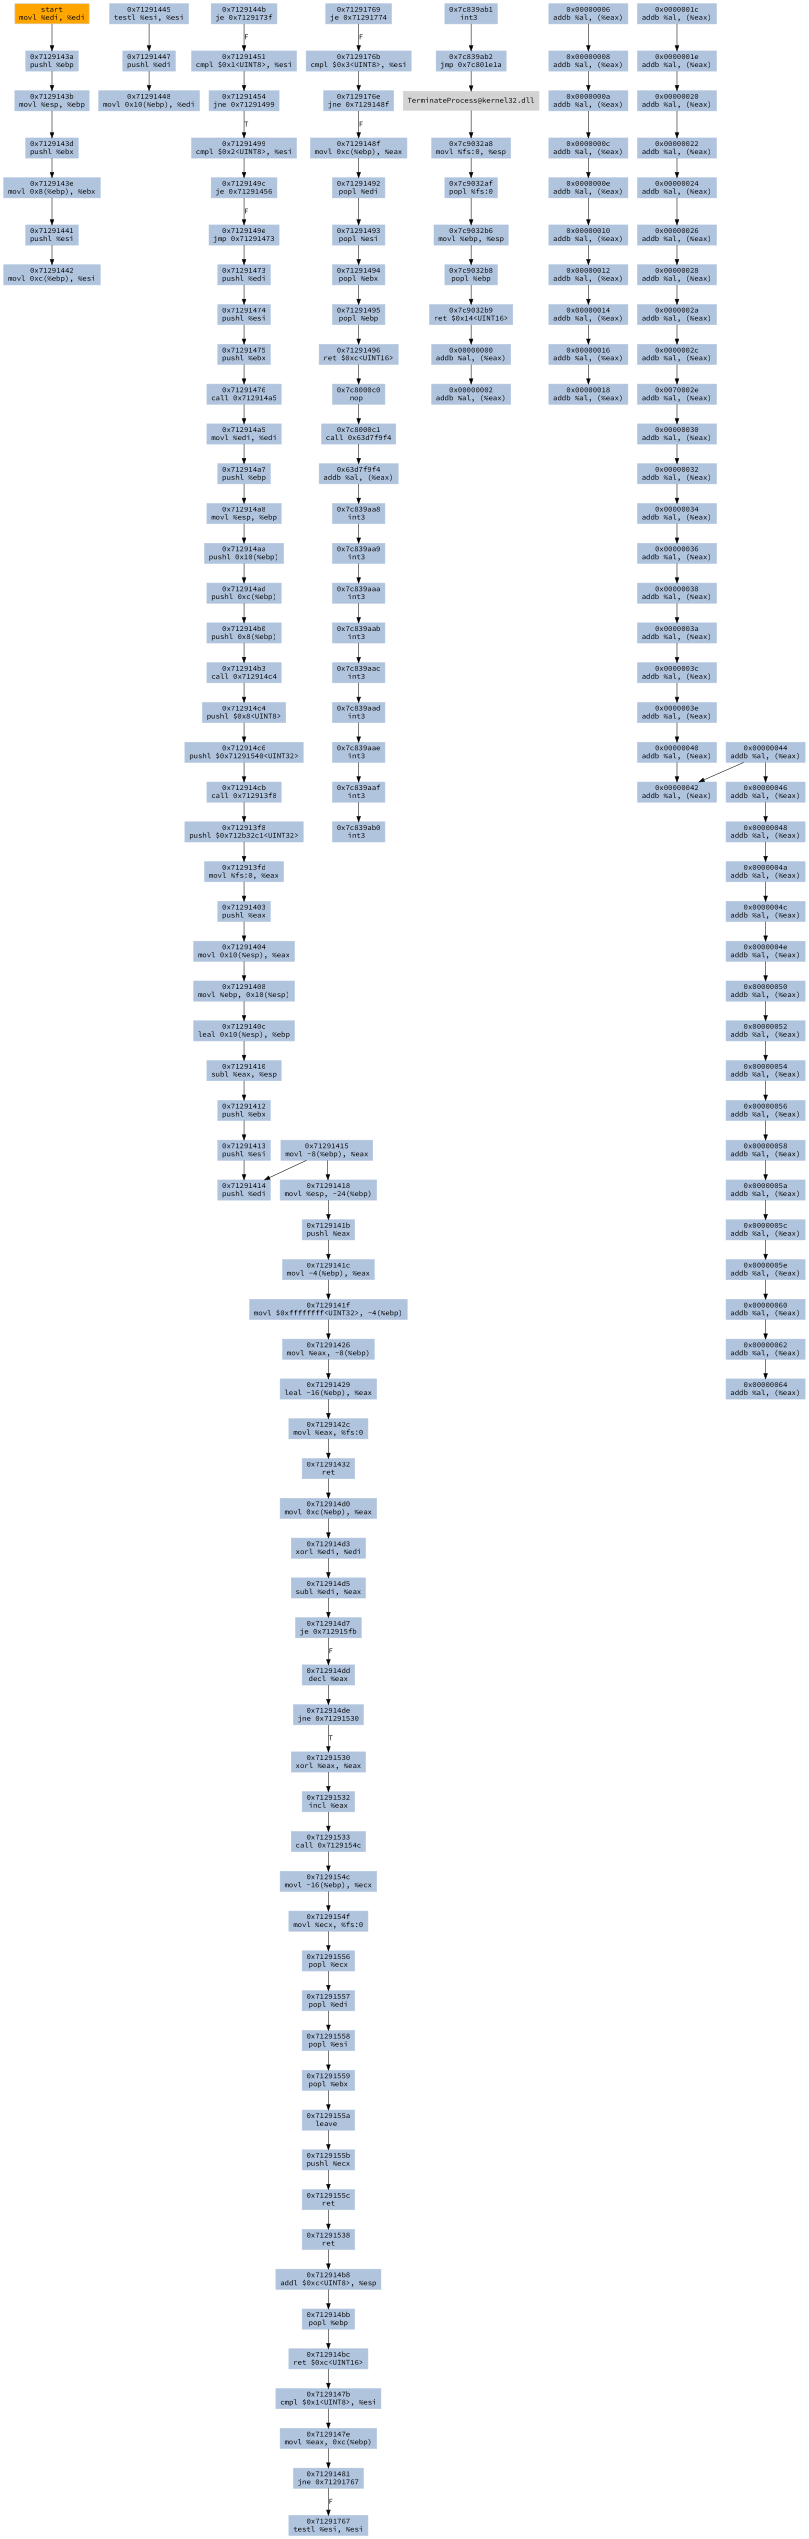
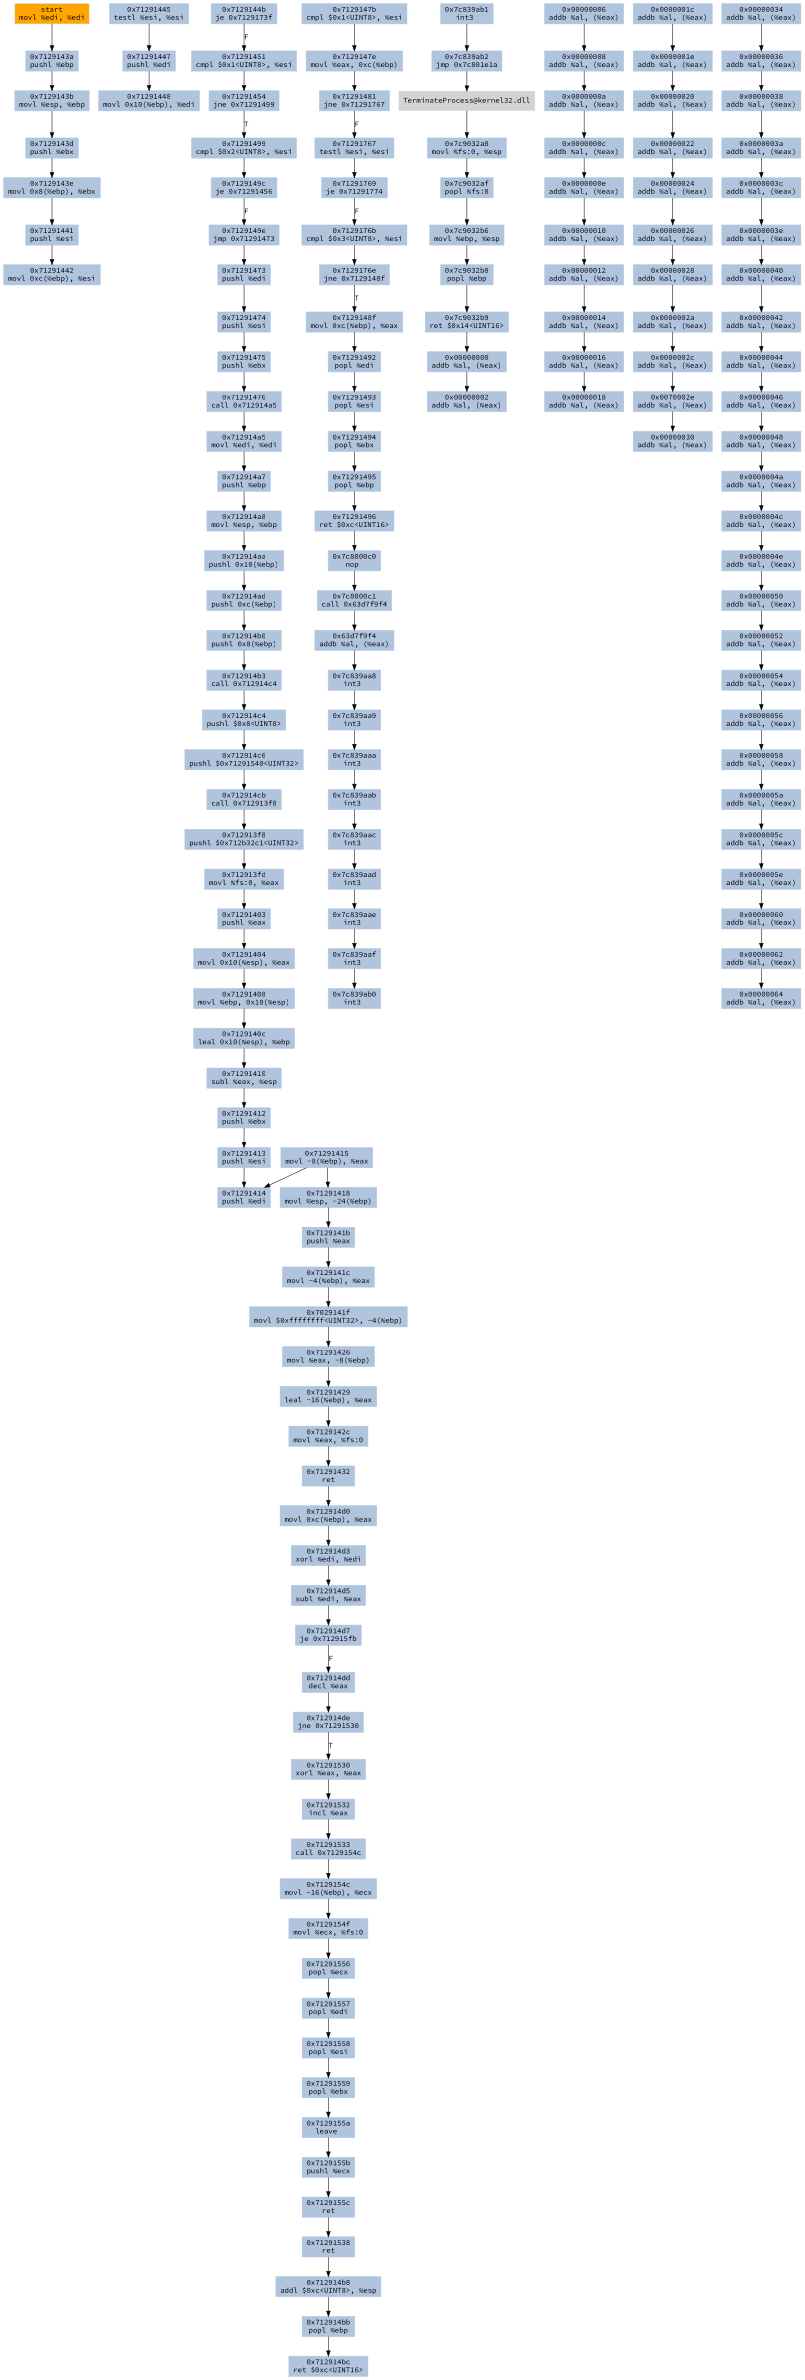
(361, 124) -> (357, 298)
none -> (354, 165)
(677, 474) -> none
(724, 771) -> (761, 339)
(328, 1309) -> (328, 1317)
(328, 2376) -> none
